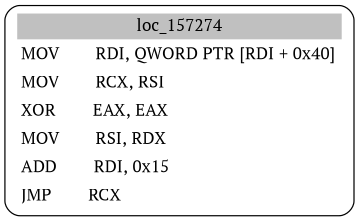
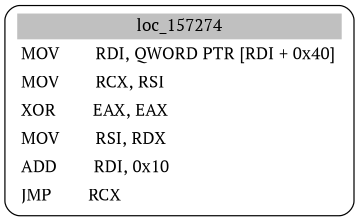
(95, 167) -> (95, 167)
